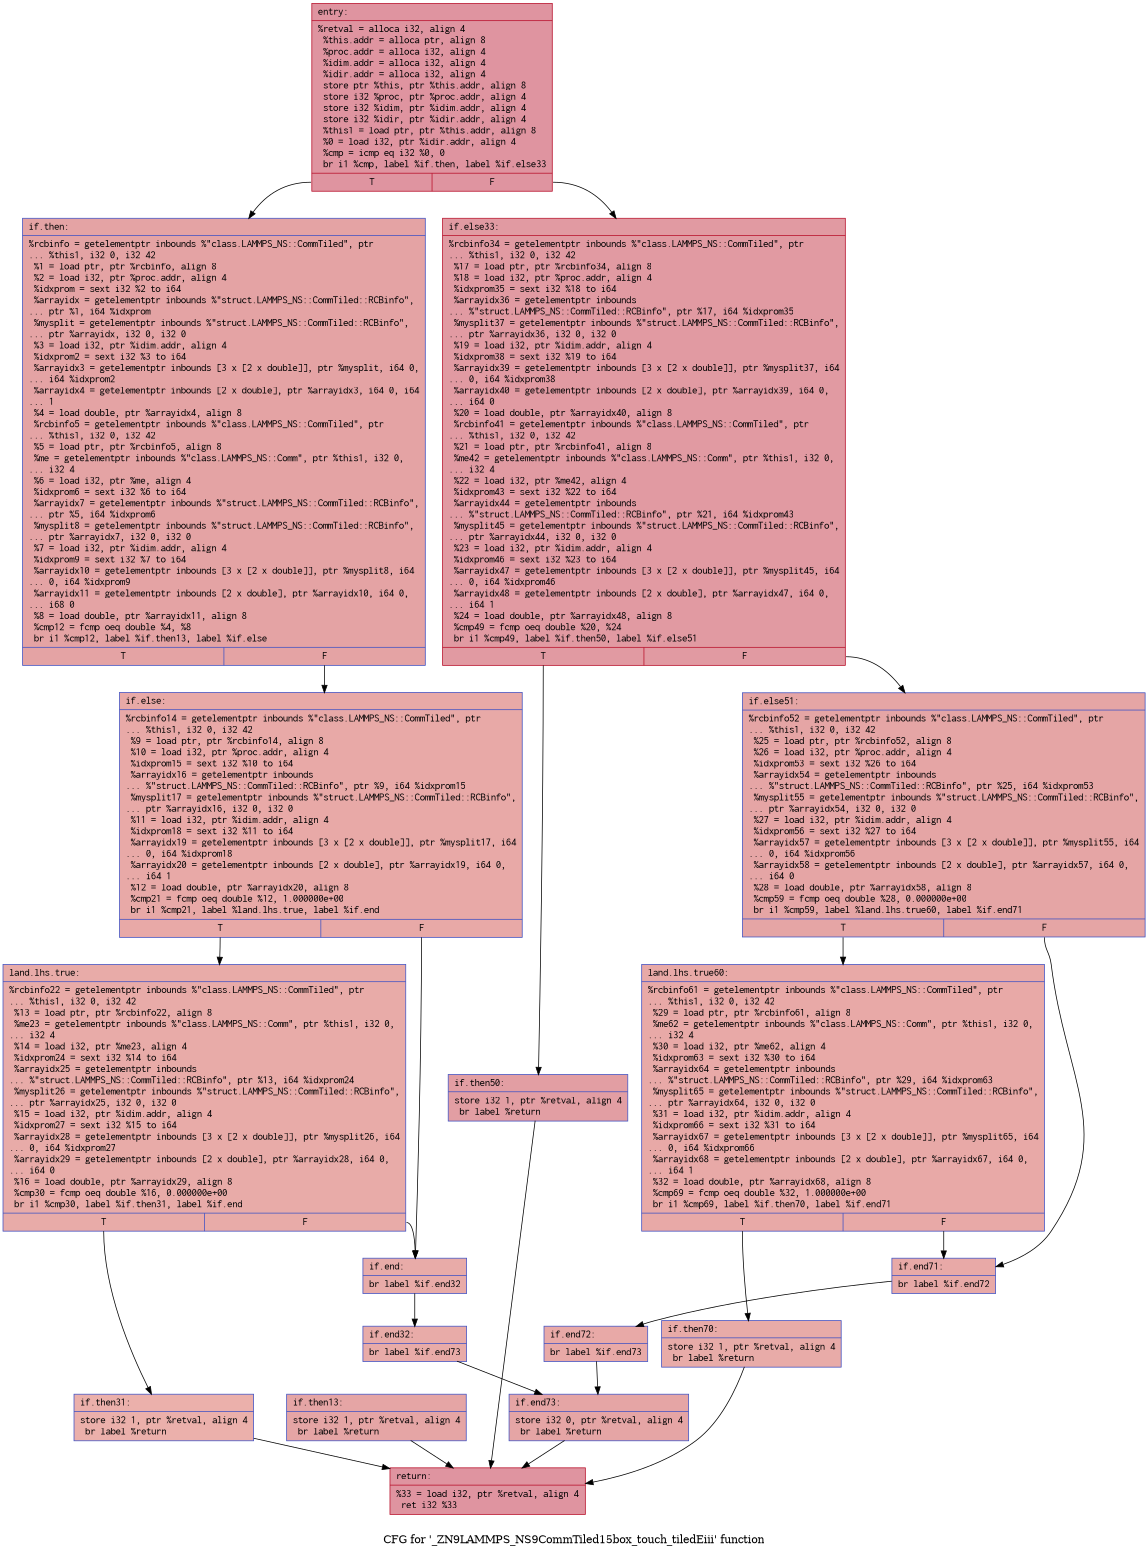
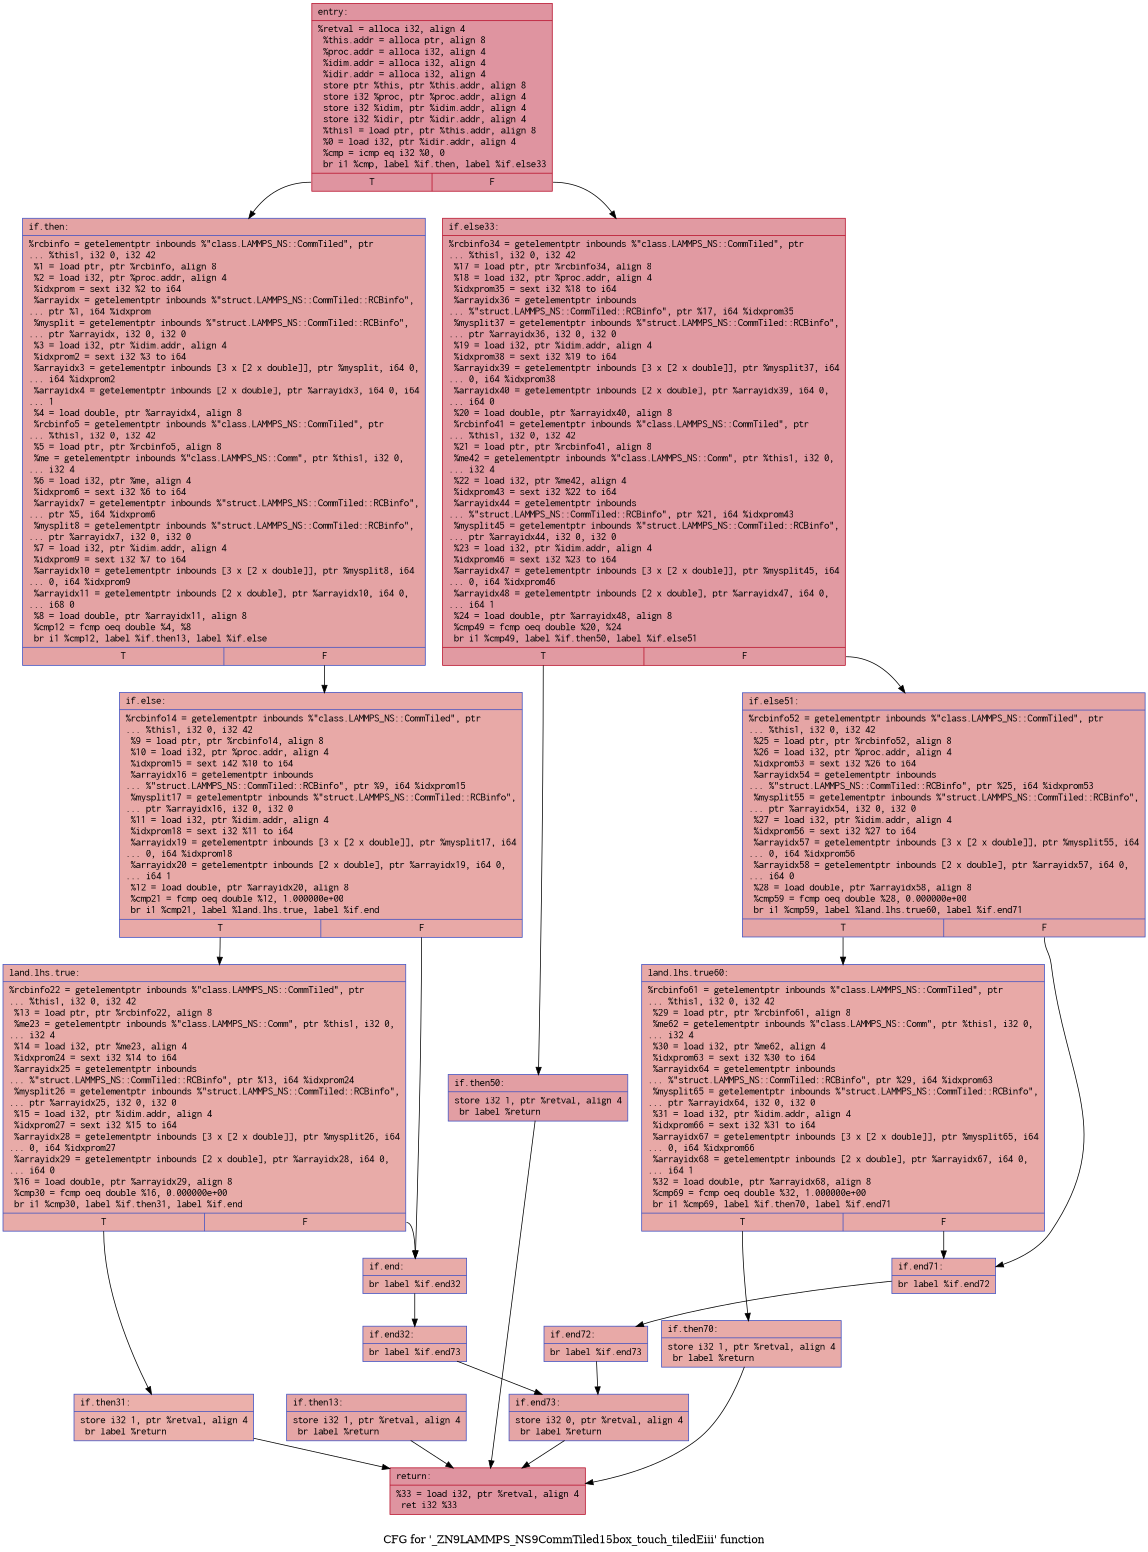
(209, 763) -> (209, 763)
